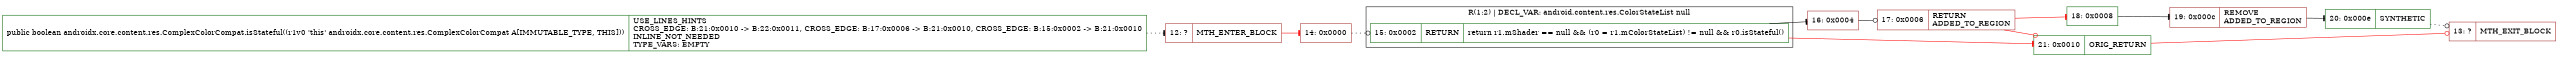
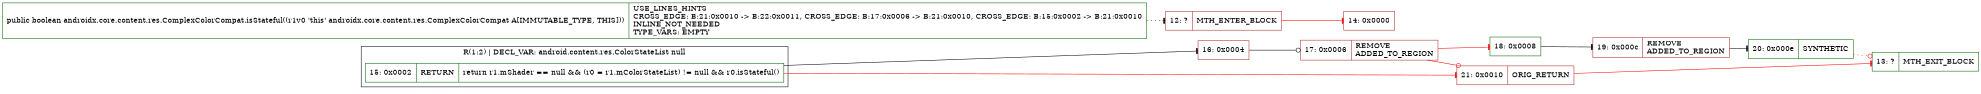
(1950, 16) -> (1373, 46)
(2438, 25) -> (1861, 55)
(2502, 31) -> (1925, 62)
(1359, 33) -> none
(2298, 38) -> (1722, 68)
(2092, 45) -> (1515, 75)
